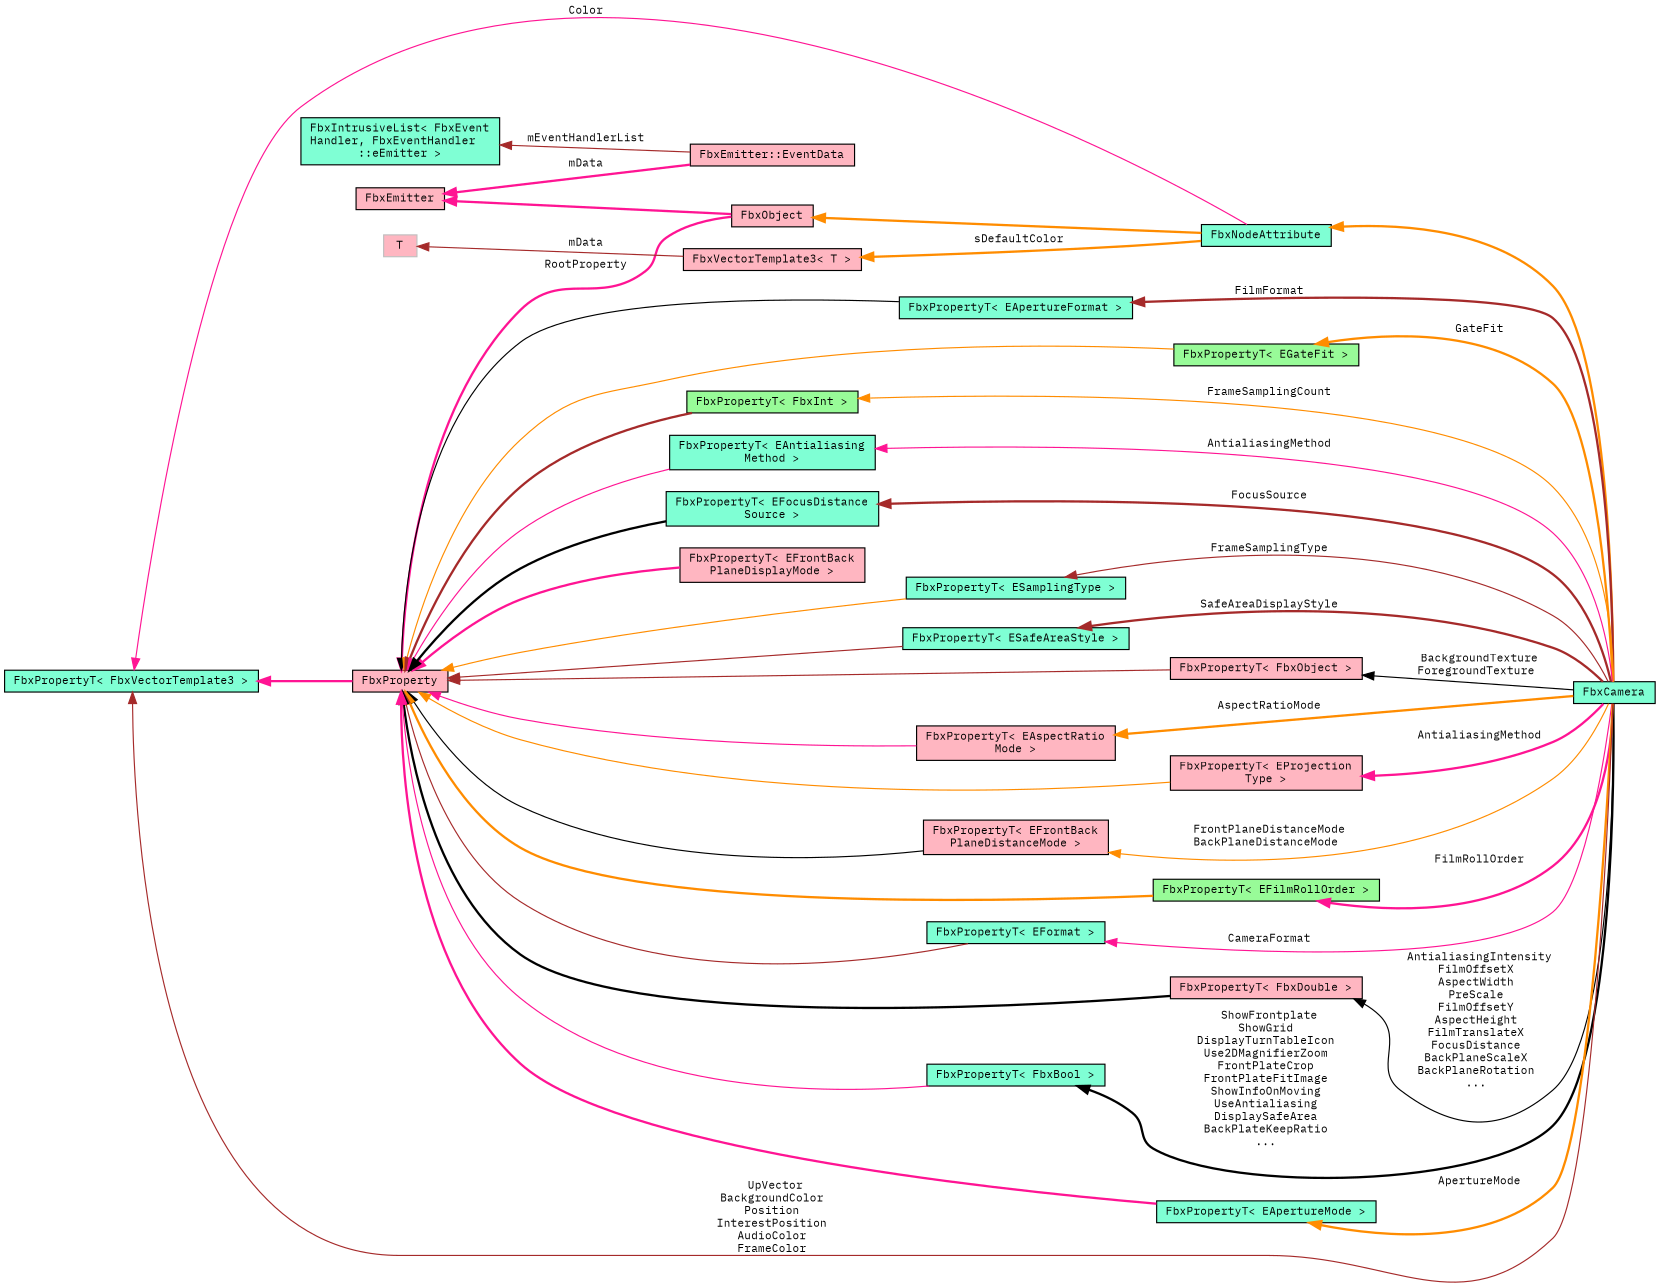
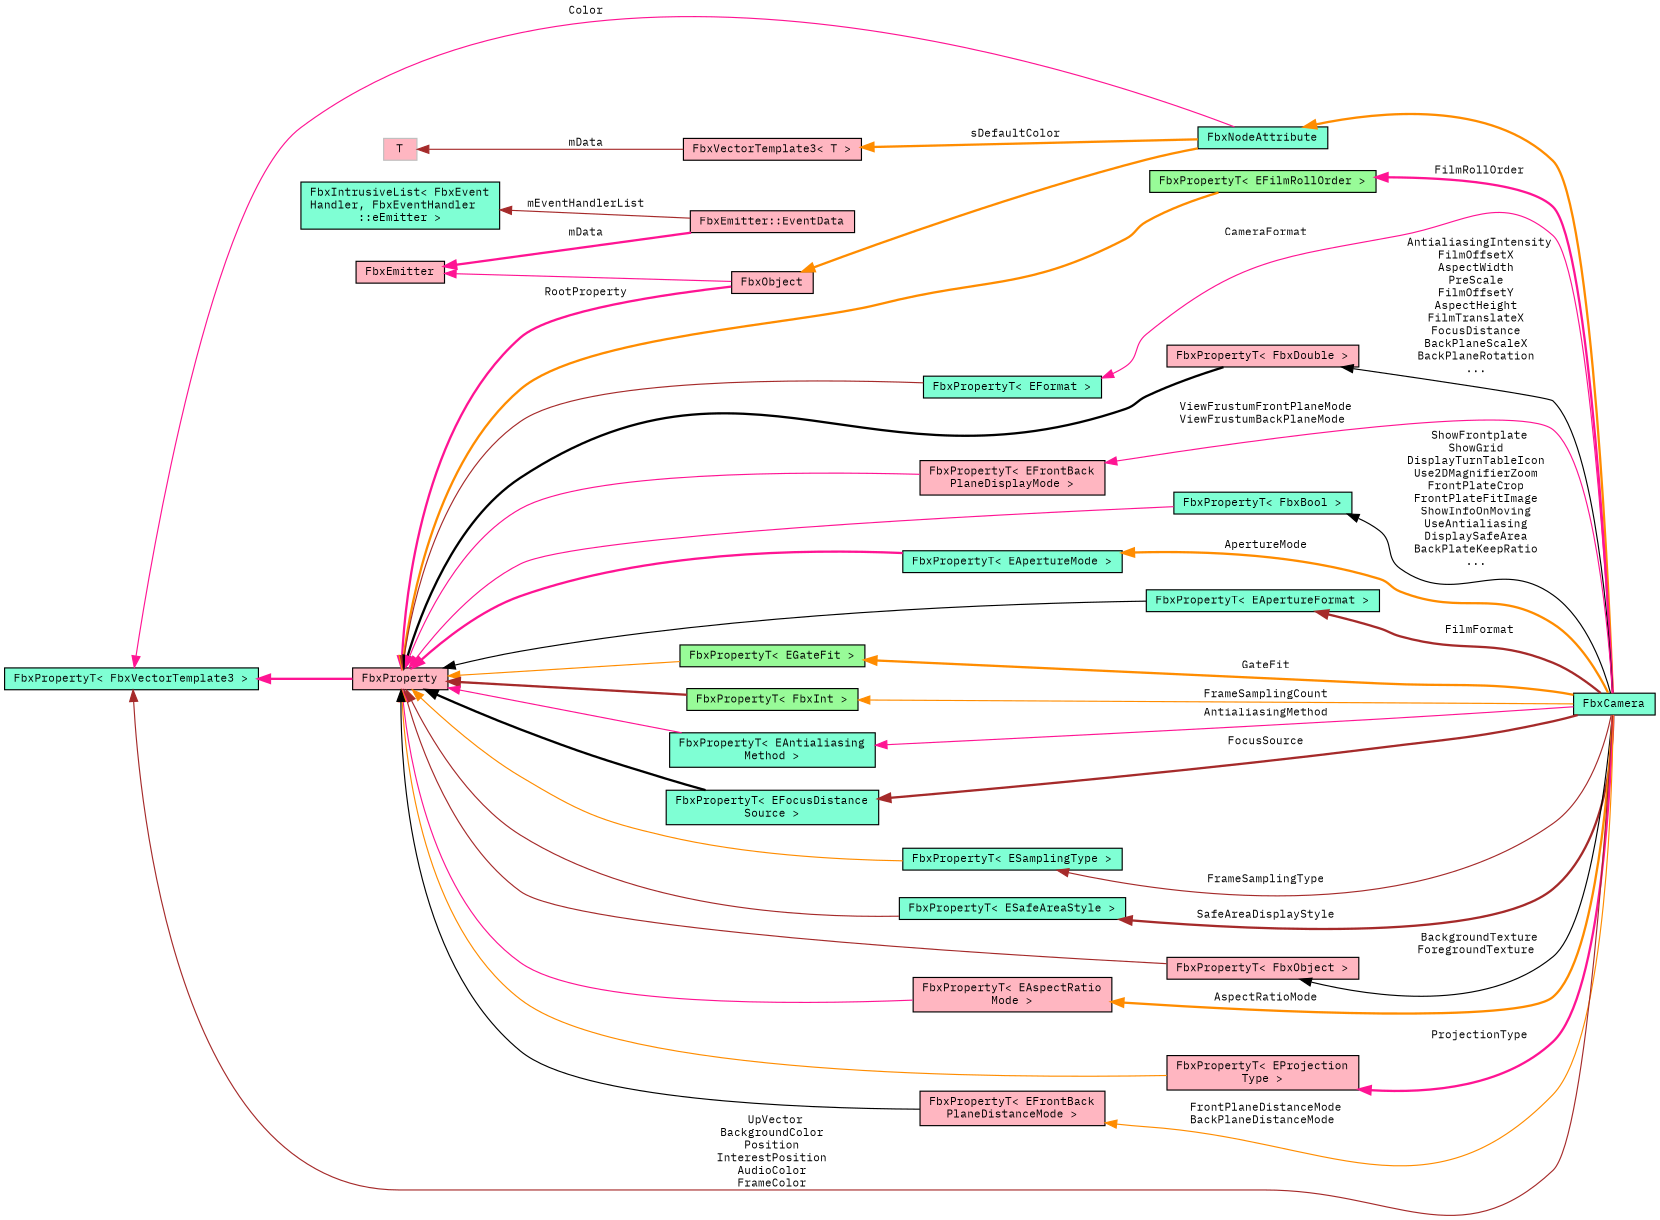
(594, 208) -> (594, 278)
none -> (1471, 421)
(542, 592) -> (624, 483)
(1477, 736) -> (1477, 1036)
(1522, 1146) -> (1500, 580)
